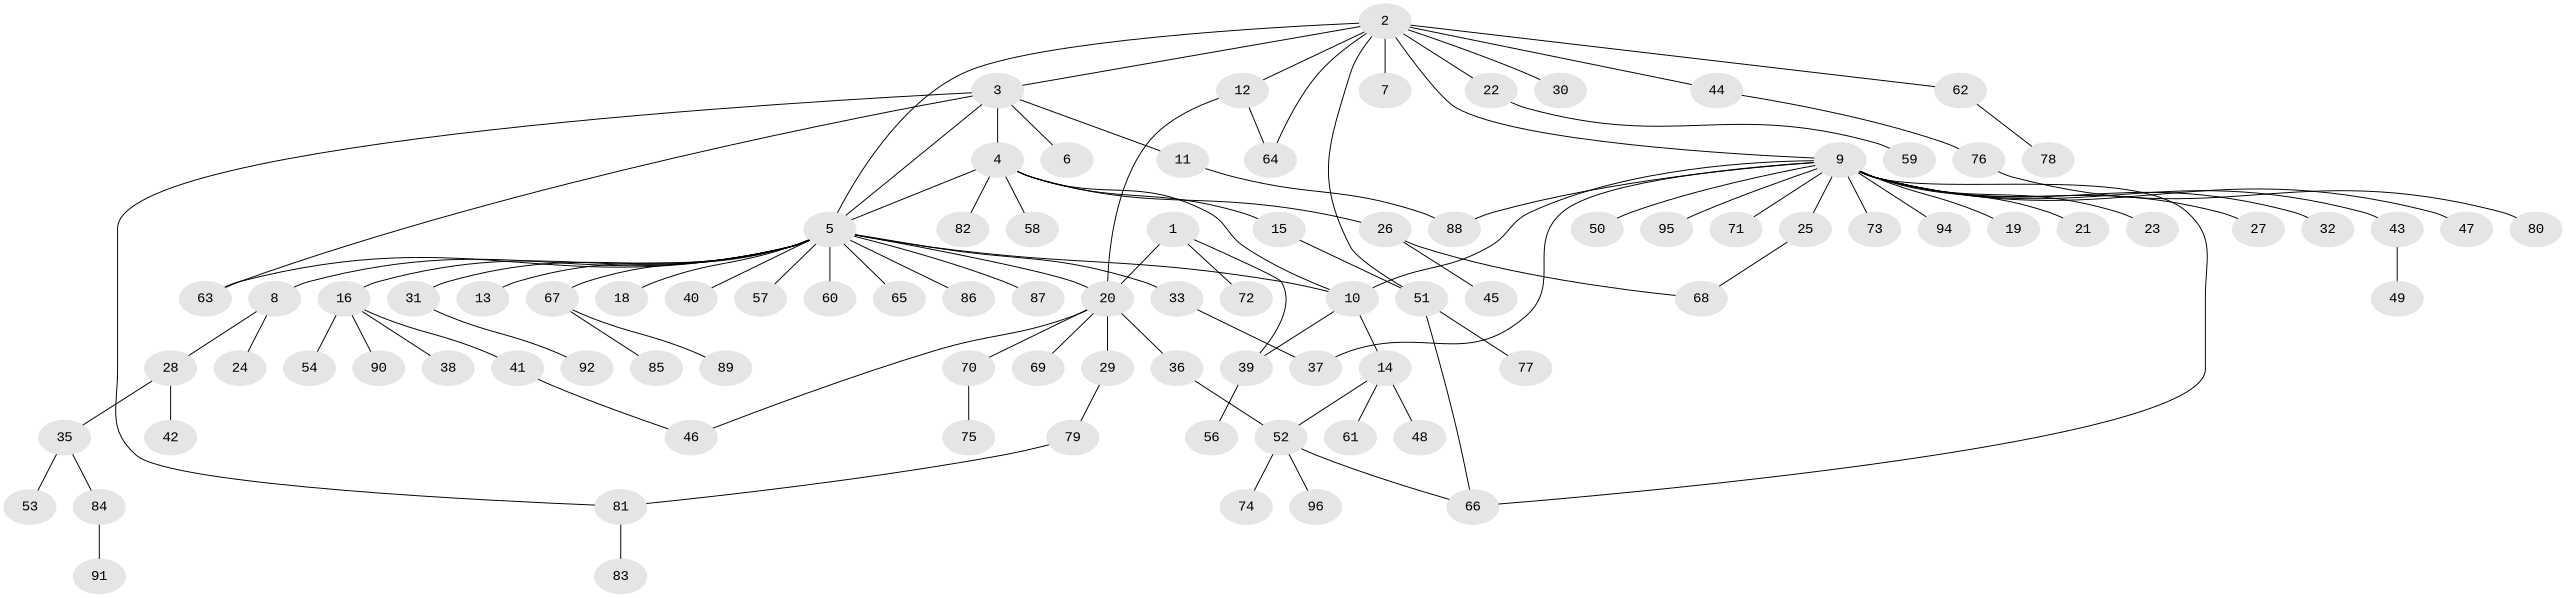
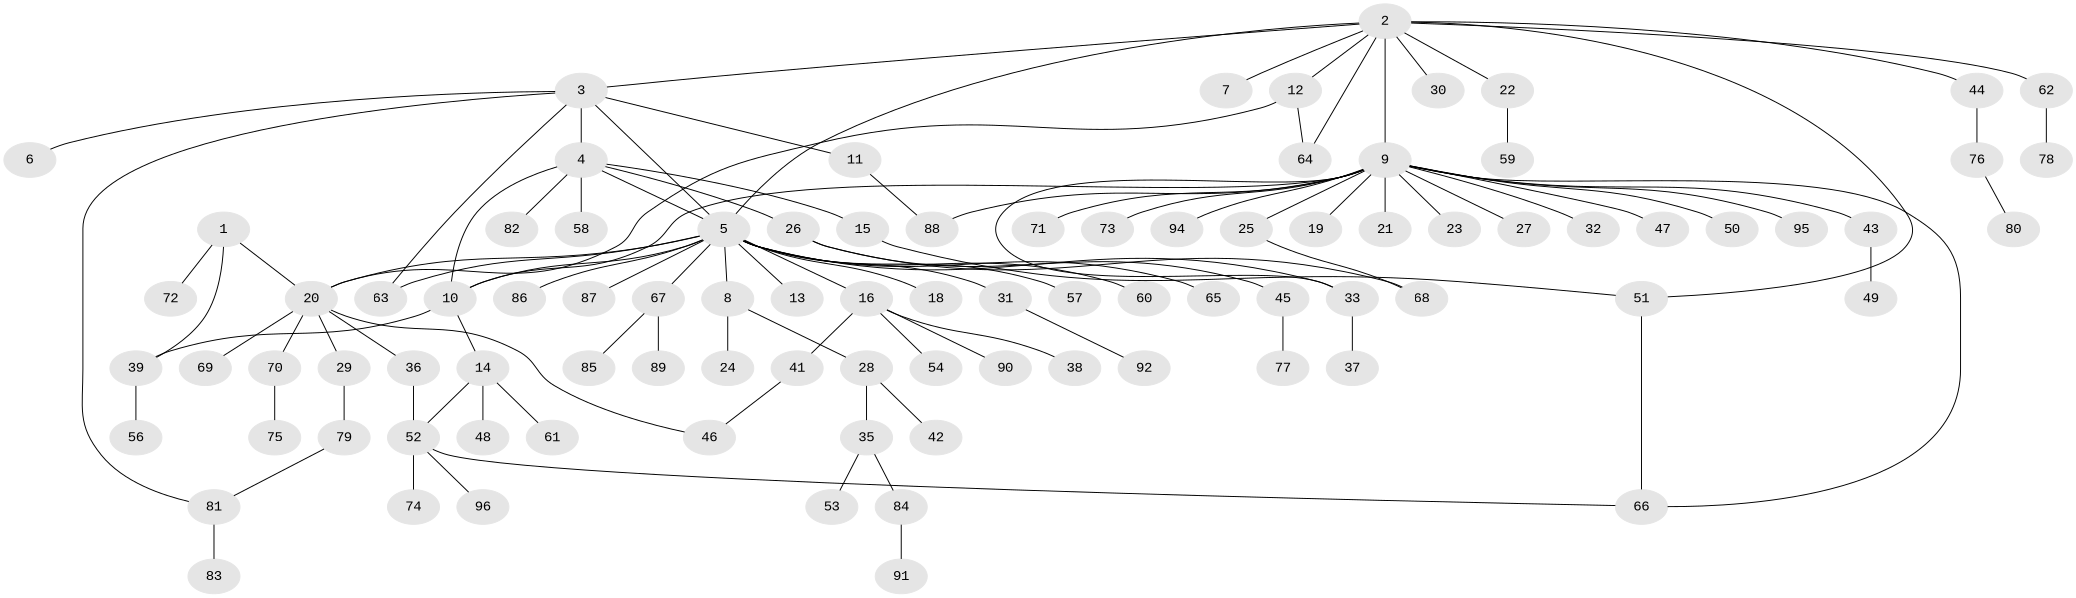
(1547, 235) -> (1001, 215)
(691, 299) -> none
(1474, 334) -> (1283, 334)
